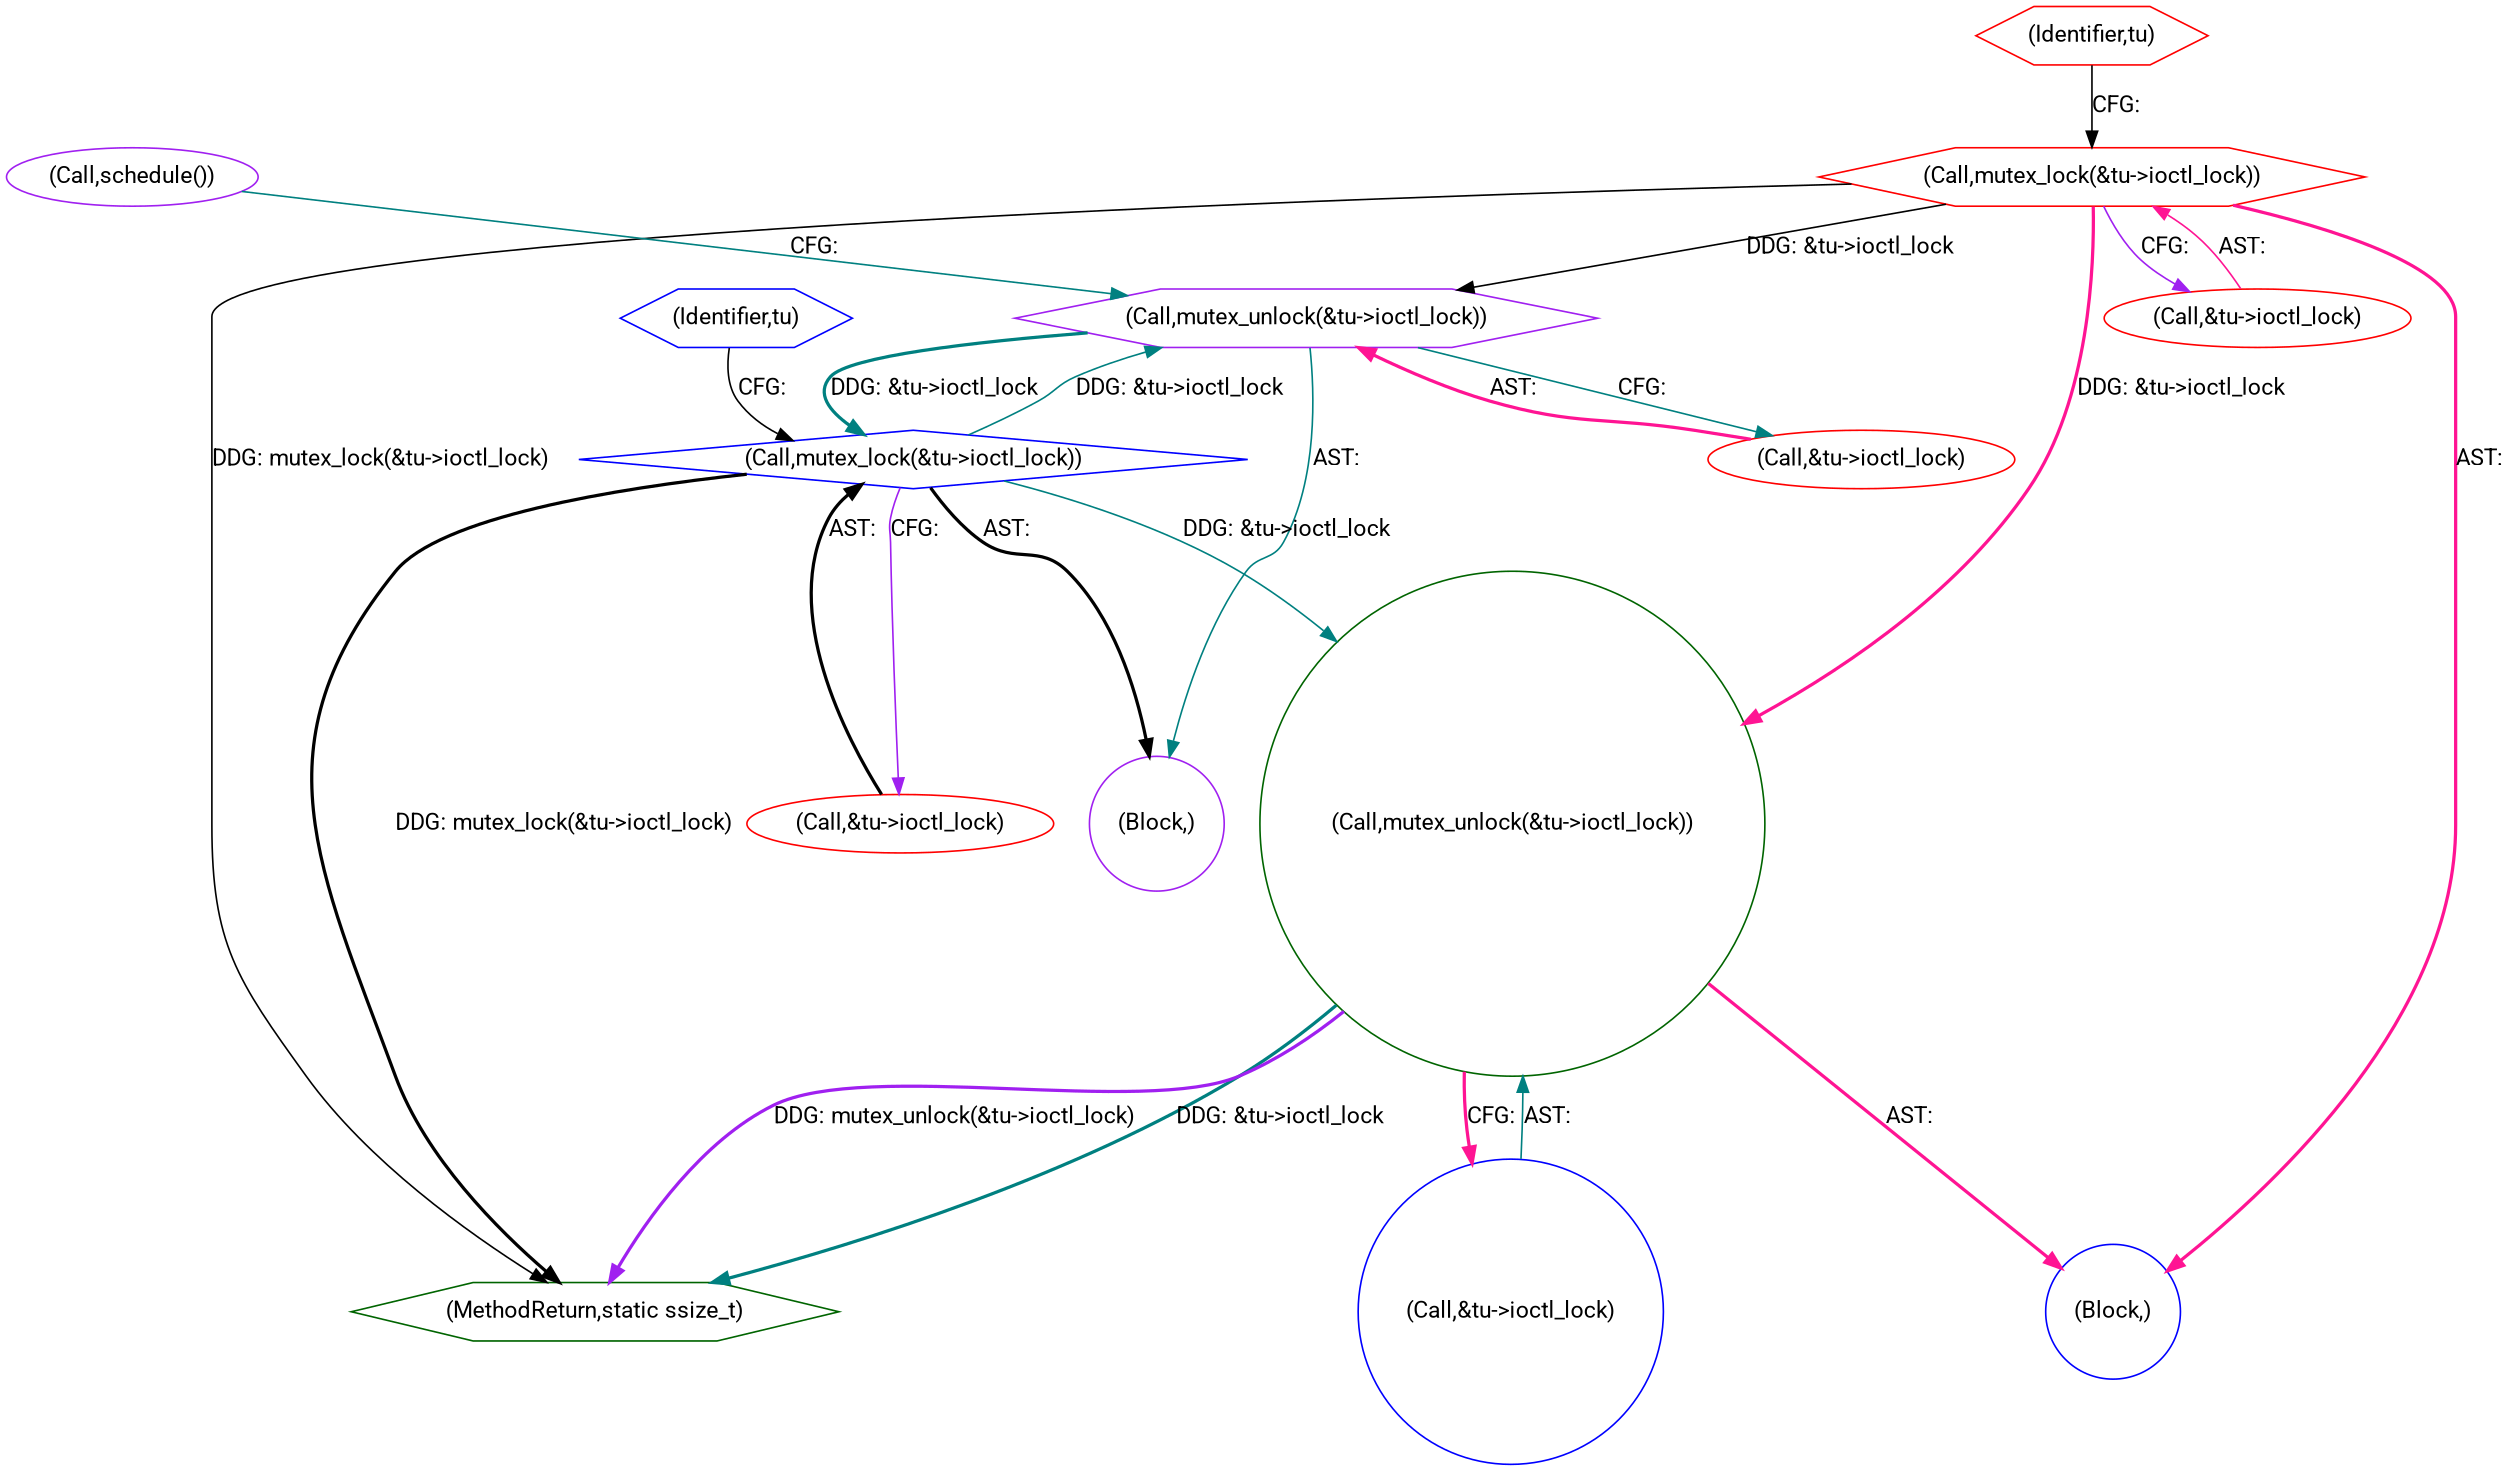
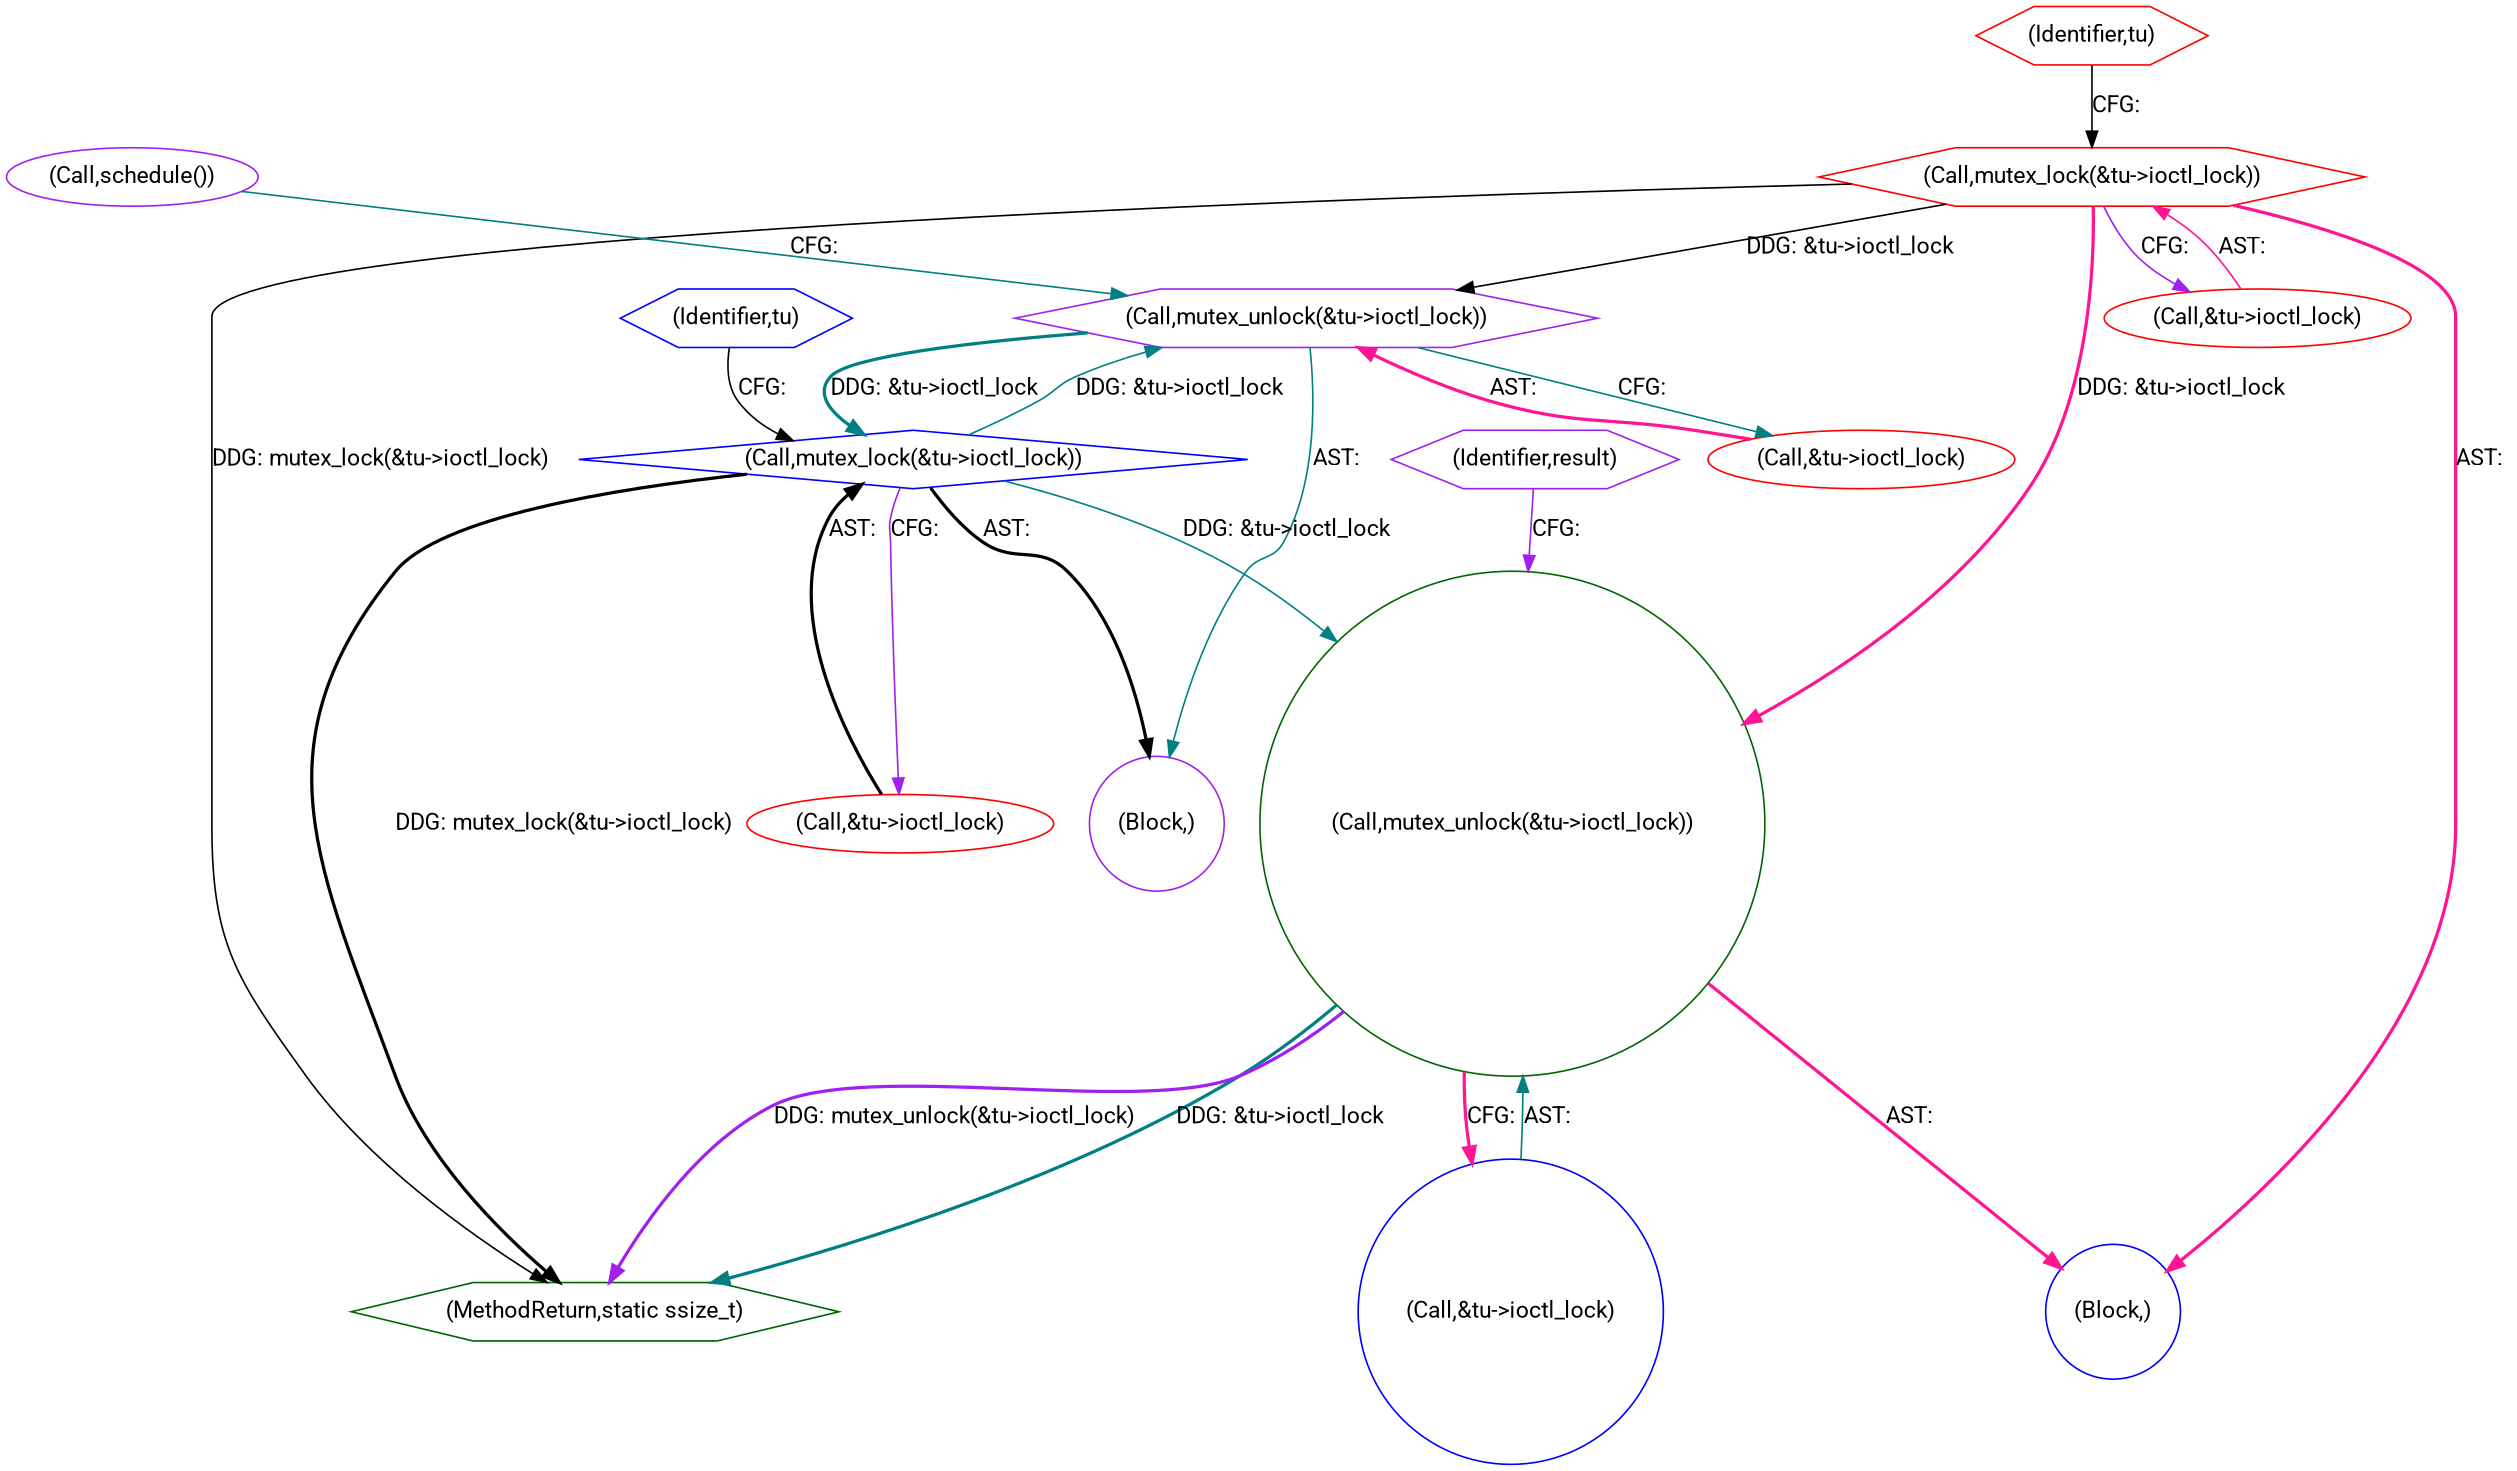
none -> (1535, 459)
